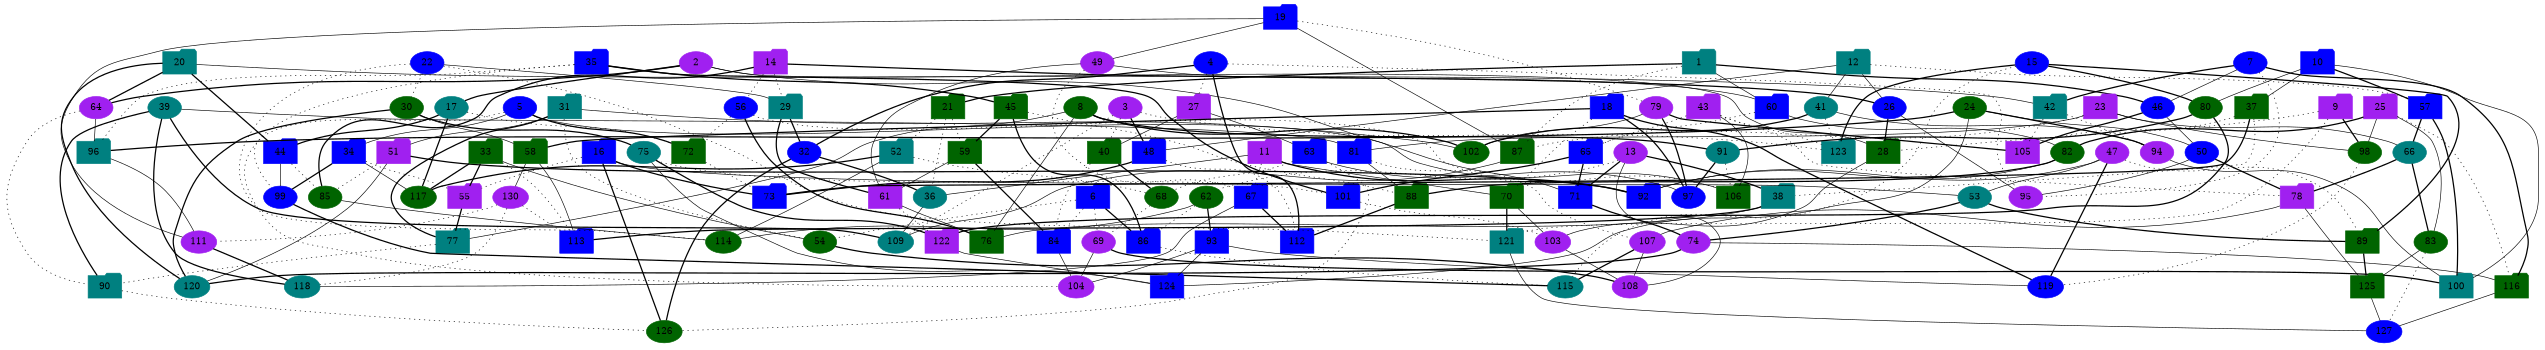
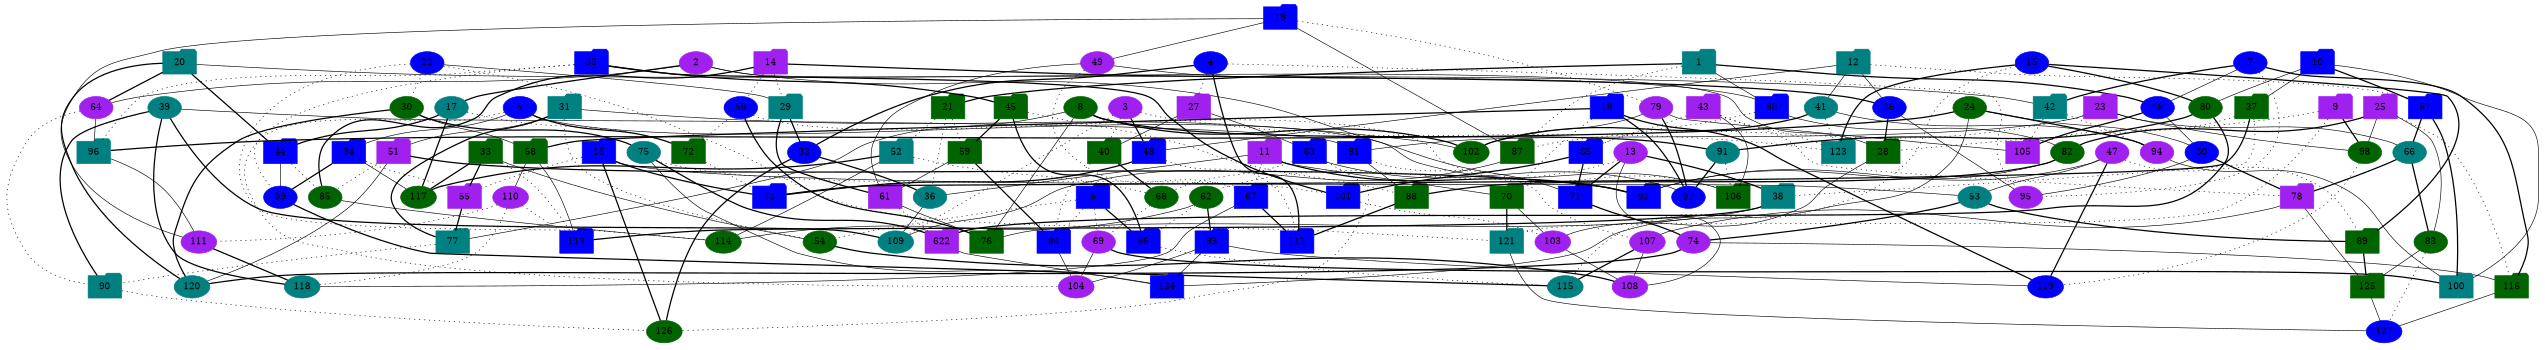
(395, 82) -> (395, 82)
(1913, 142) -> (1913, 142)
(511, 197) -> (511, 197)
(942, 242) -> (942, 242)
